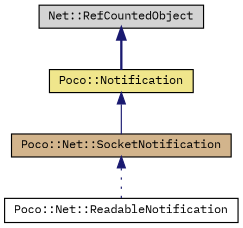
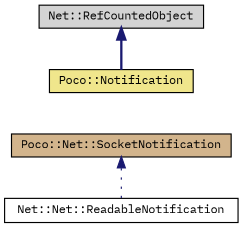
(121, 119) -> none
(121, 210) -> (121, 210)
